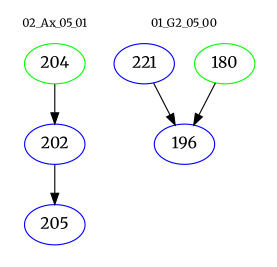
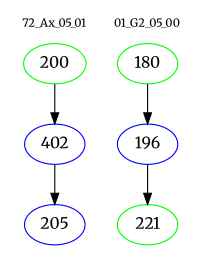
(55, 24) -> (55, 24)
(55, 64) -> (55, 64)
(144, 64) -> (148, 225)
(162, 99) -> (148, 179)
(55, 144) -> (55, 144)
